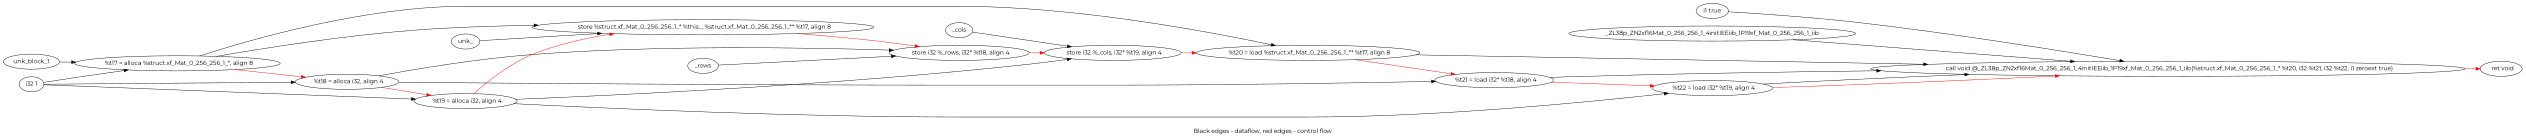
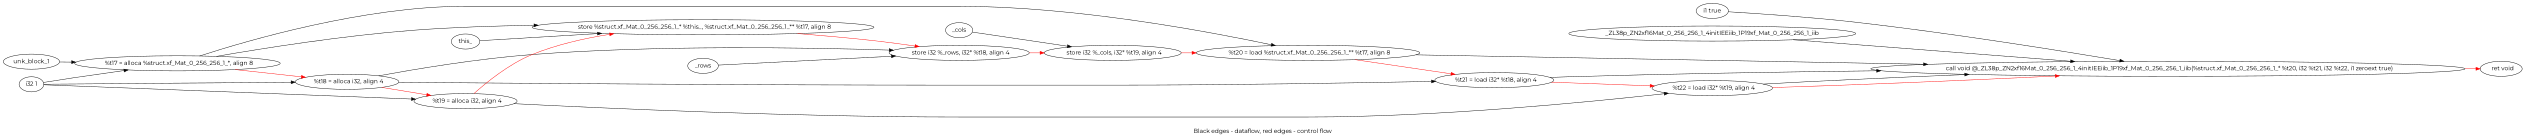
(466, 42) -> (466, 42)
(750, 87) -> none
